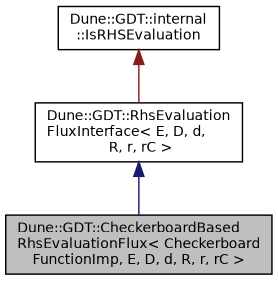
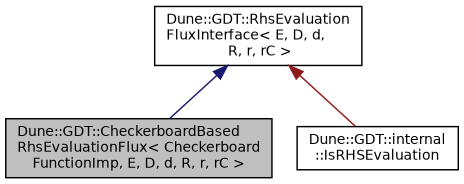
(139, 84) -> (328, 101)
